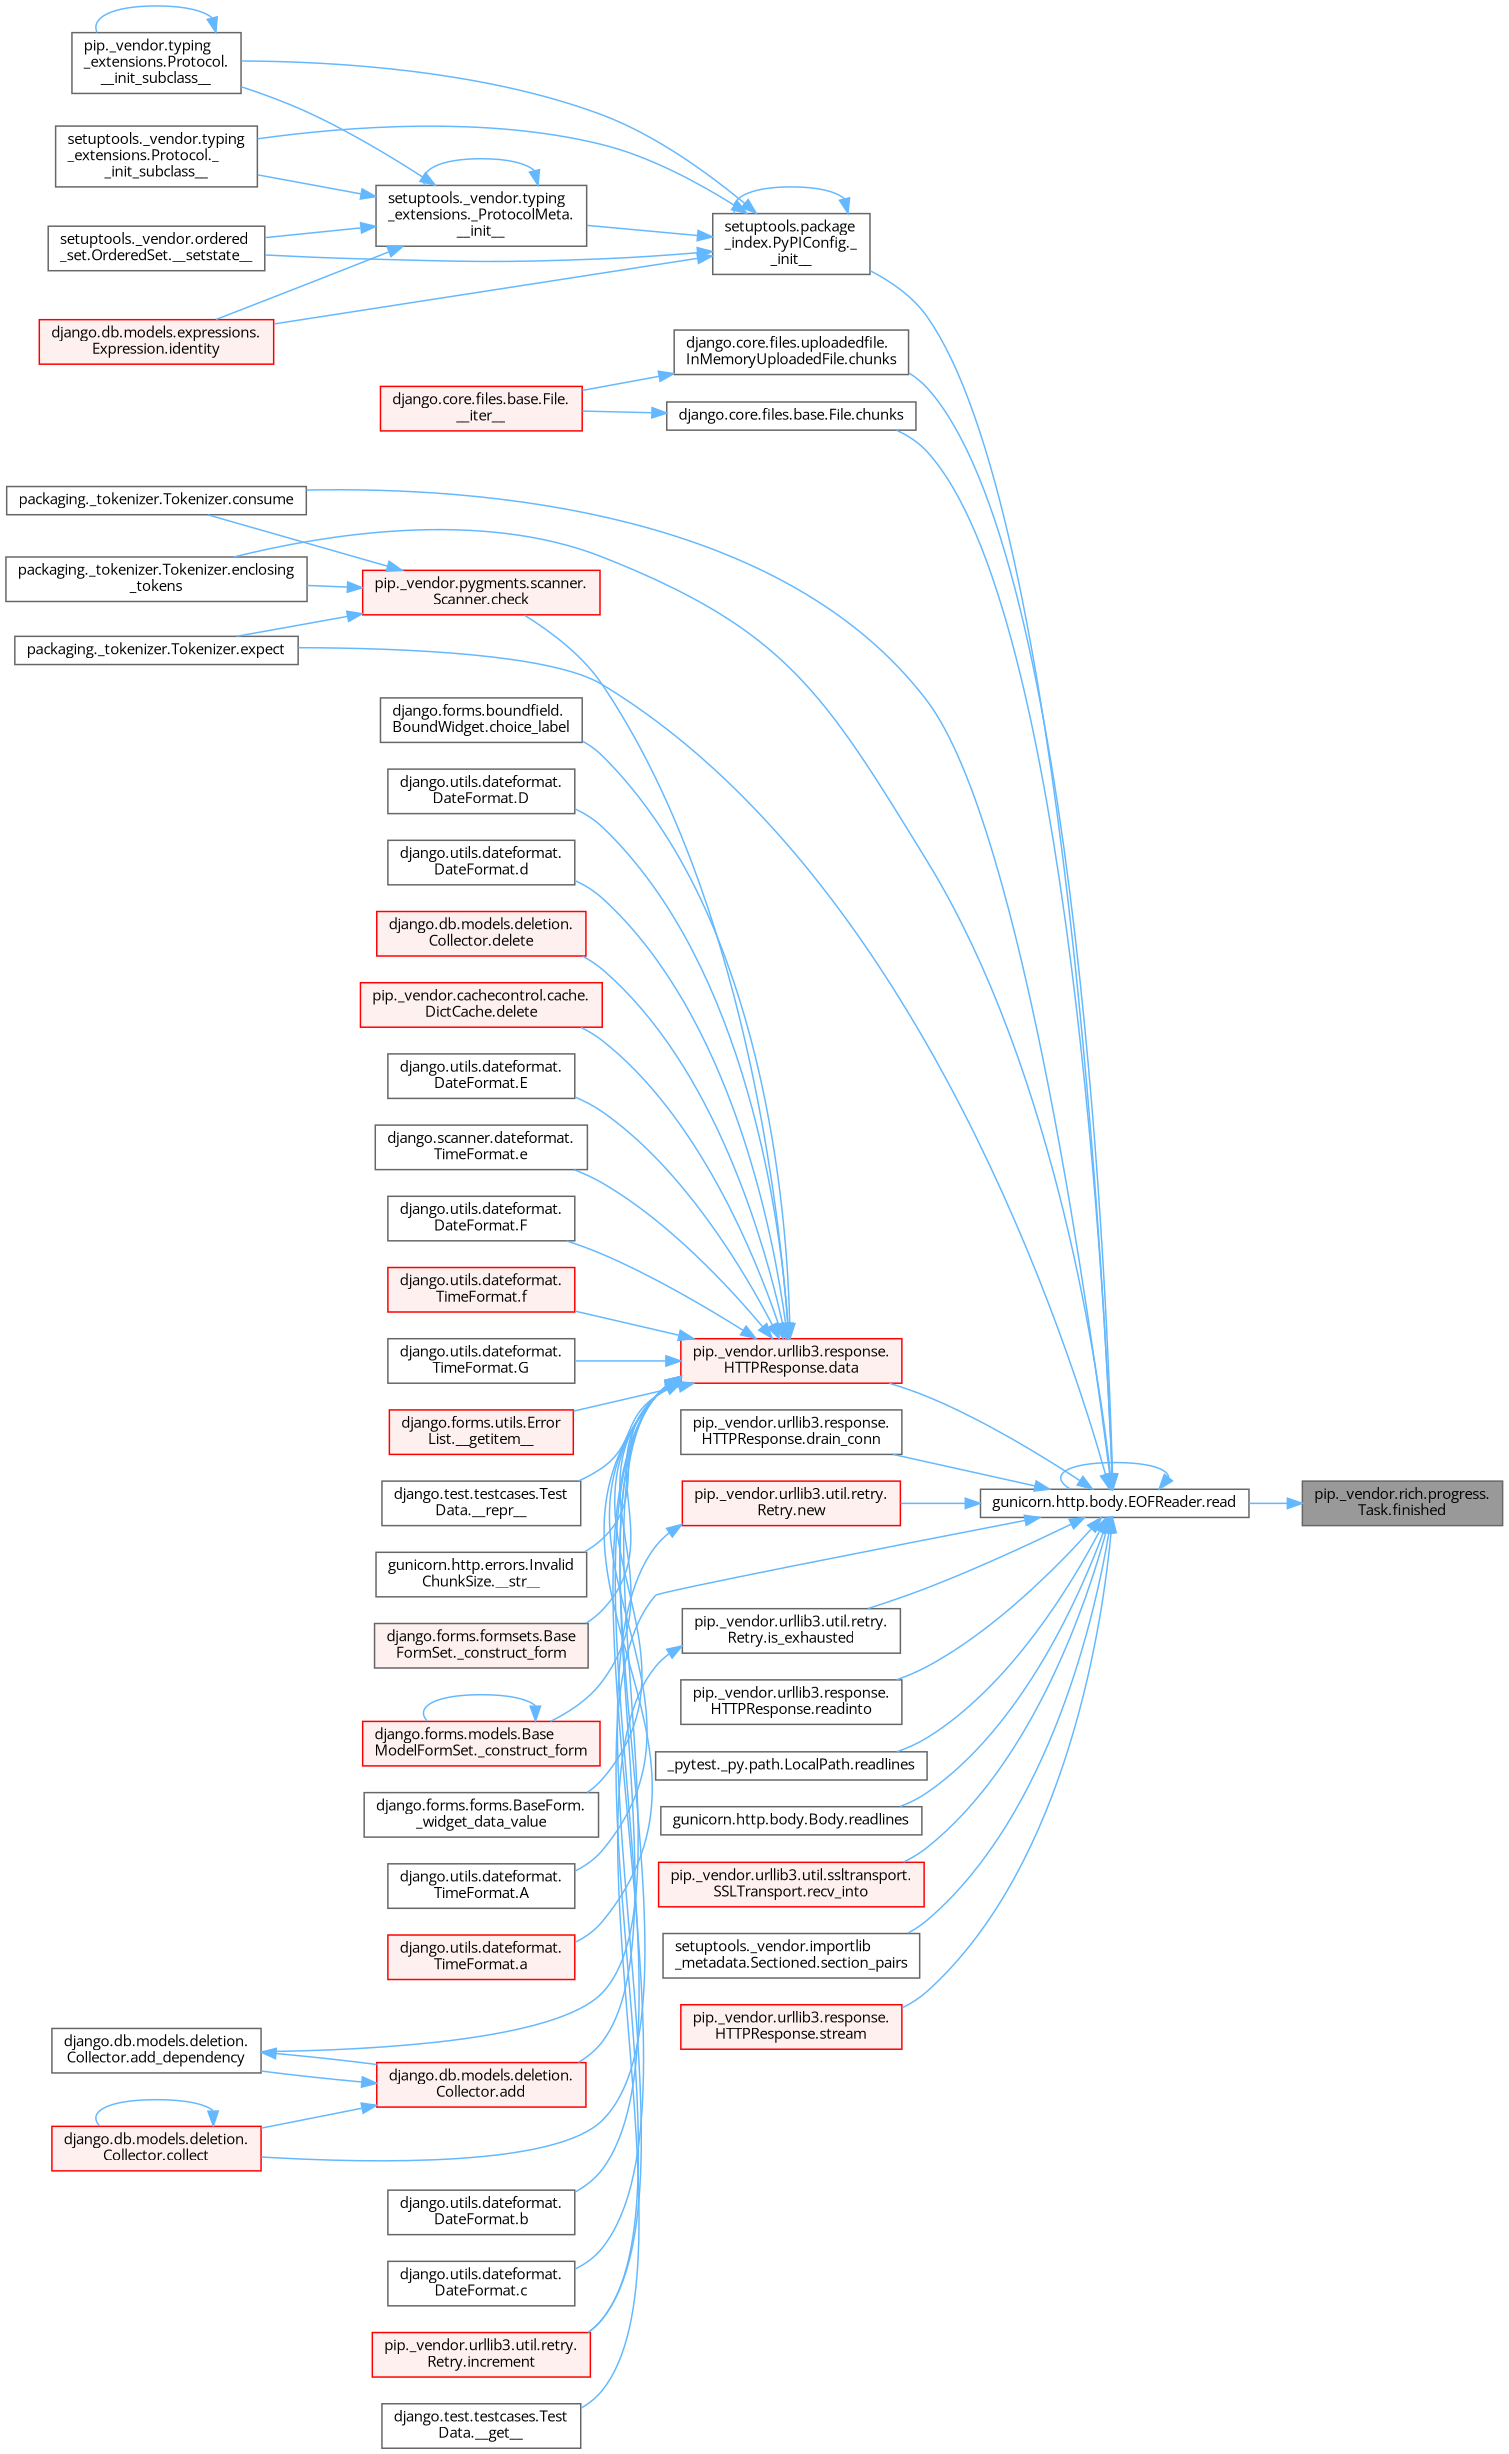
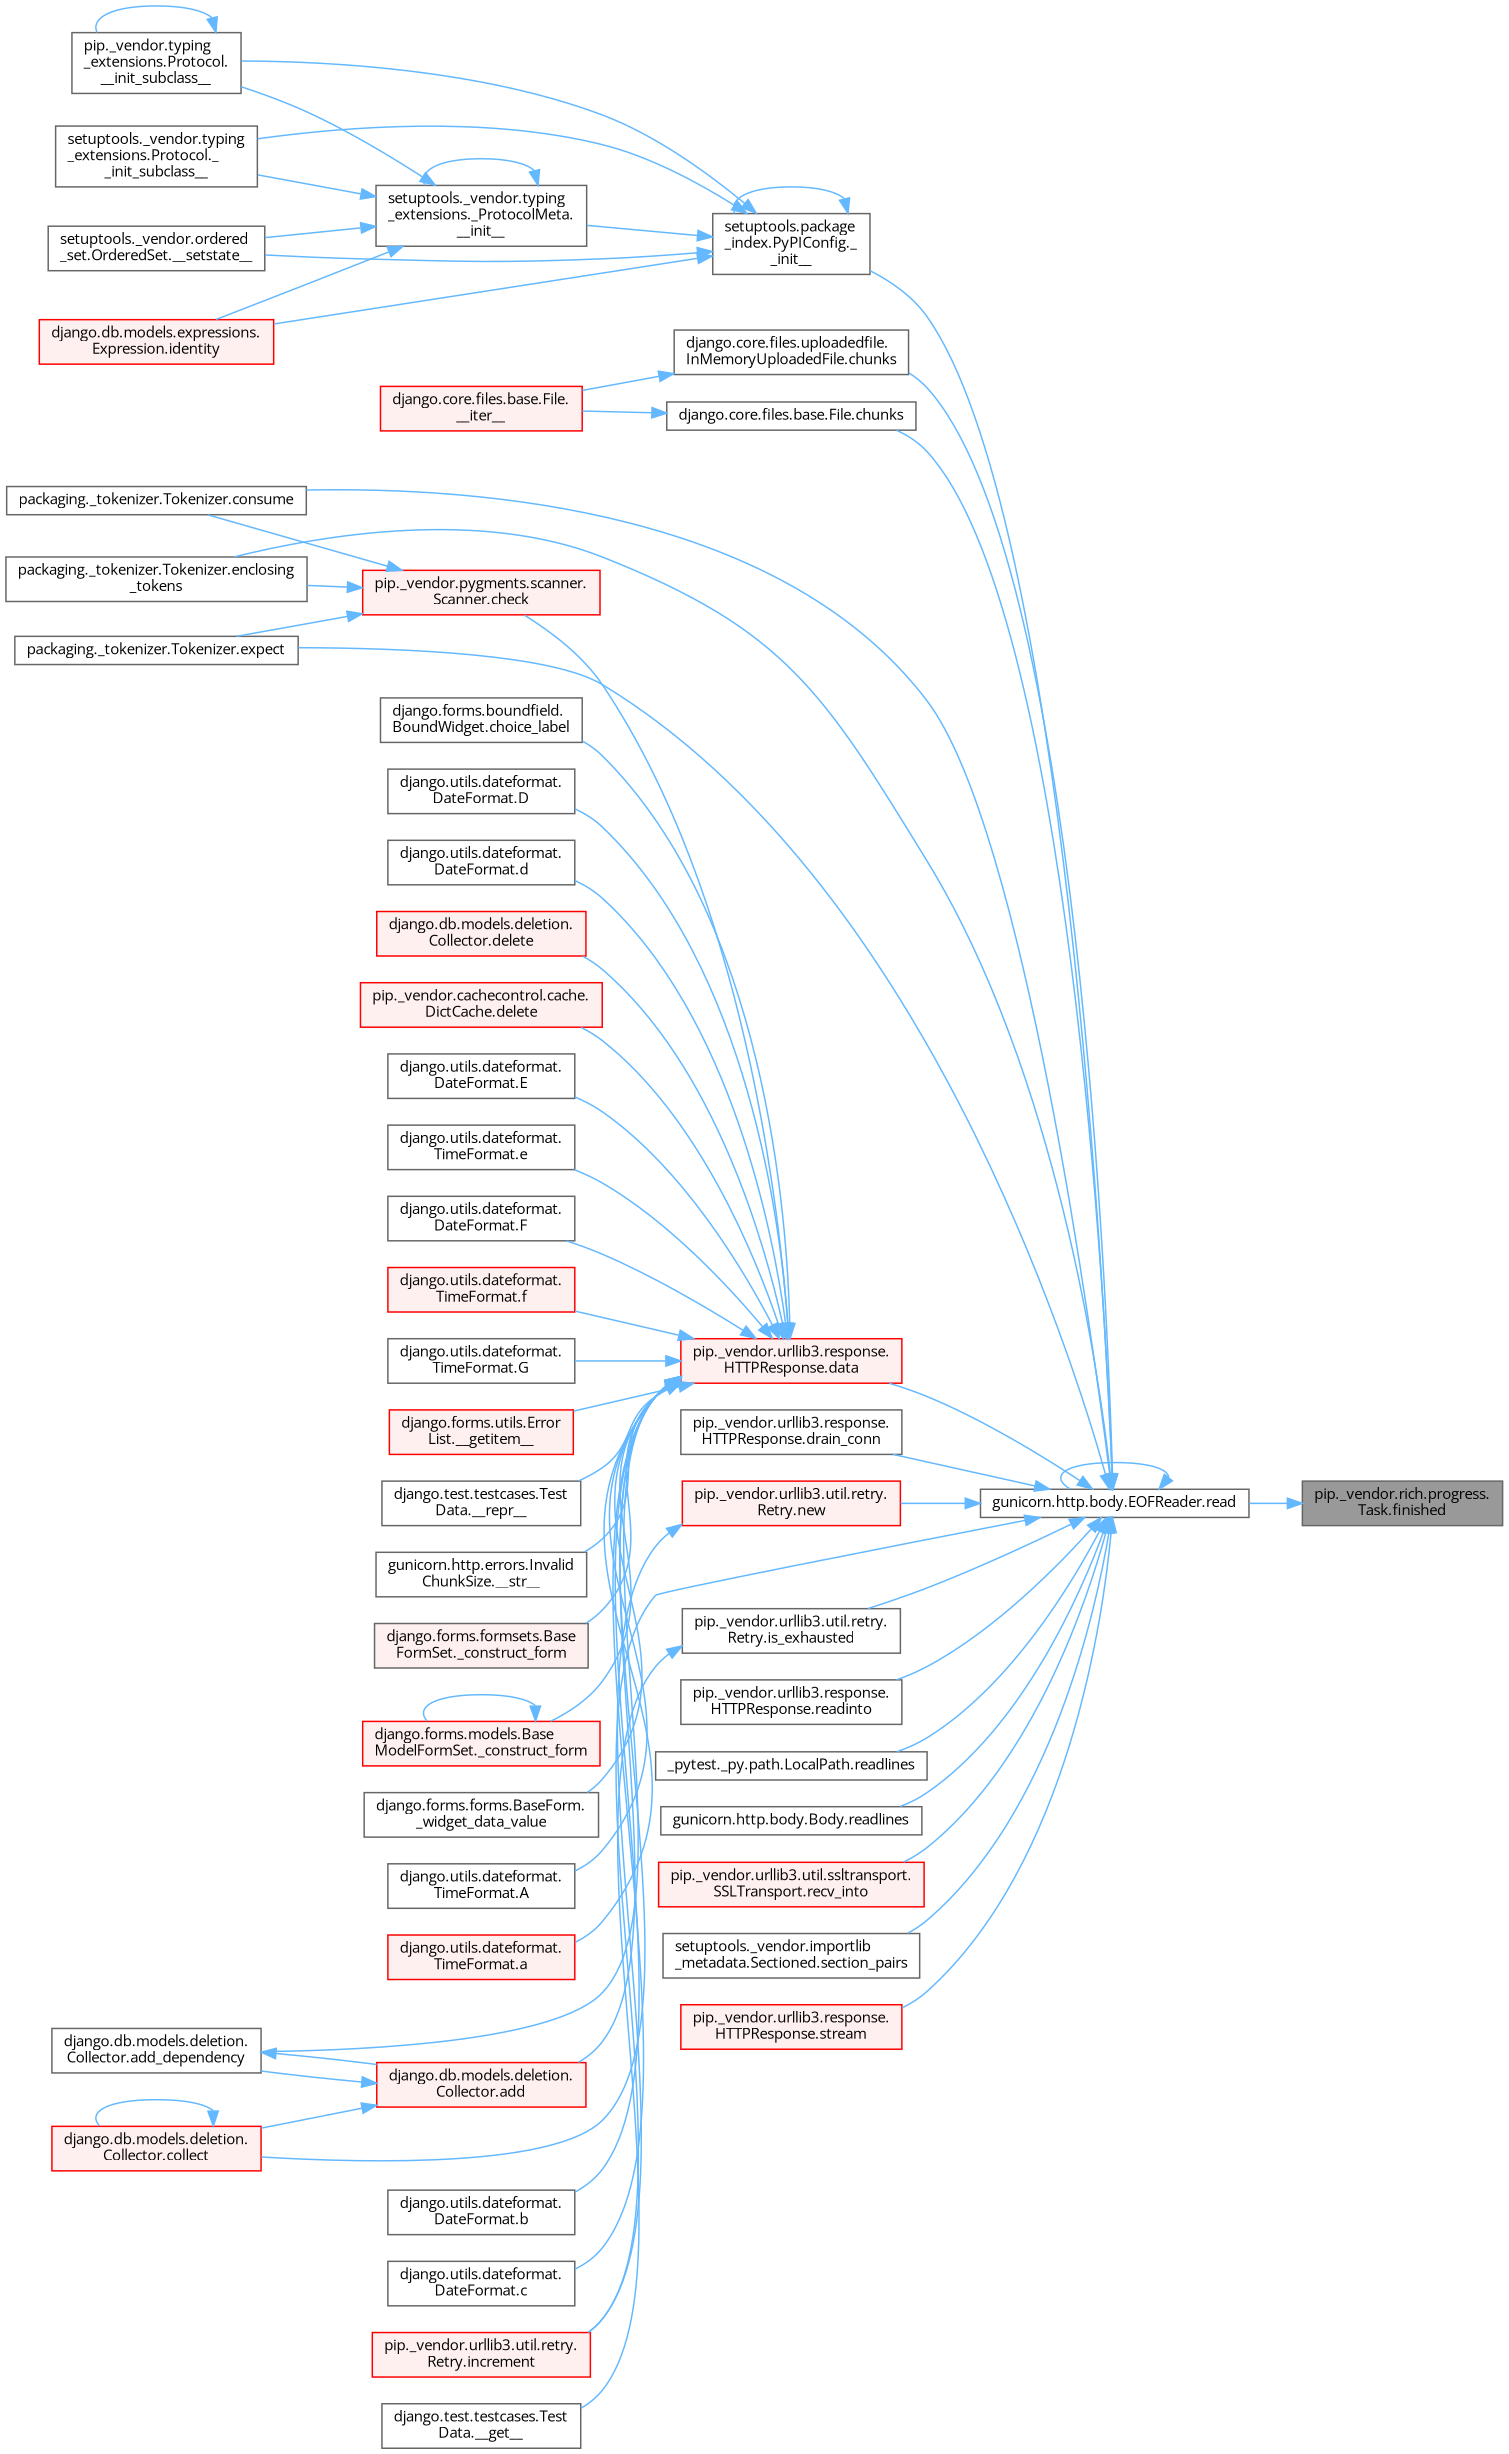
(481, 1147) -> (481, 1147)
